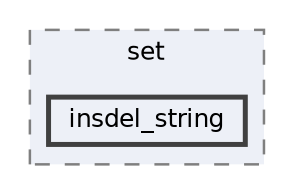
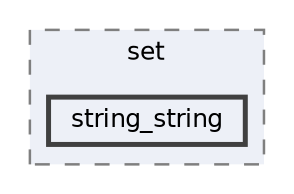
(147, 121) -> (147, 121)
